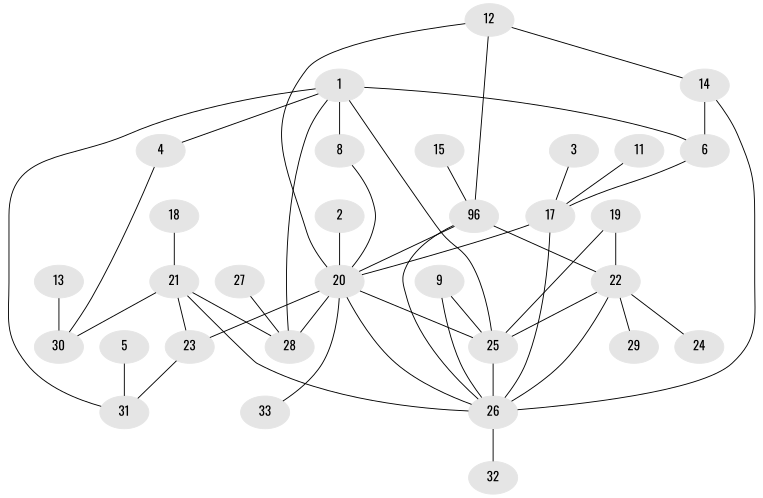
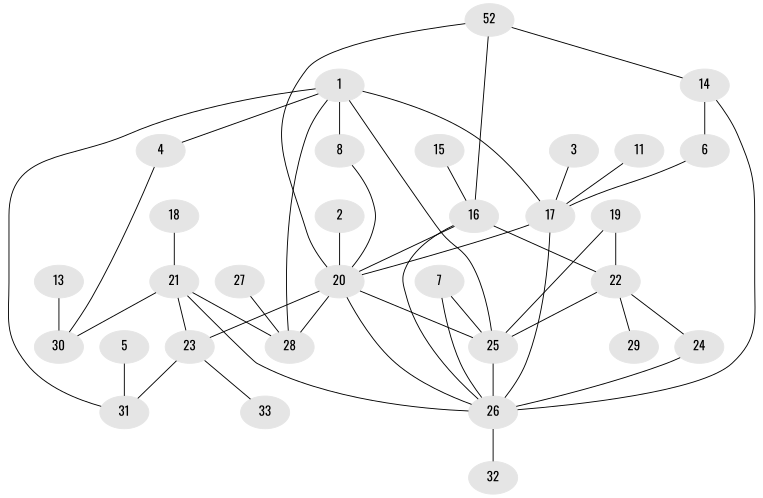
(489, 20) -> (489, 20)
(527, 104) -> (462, 129)
(474, 216) -> (474, 216)
(440, 282) -> (440, 282)
(568, 357) -> (599, 385)
(325, 358) -> (228, 380)
